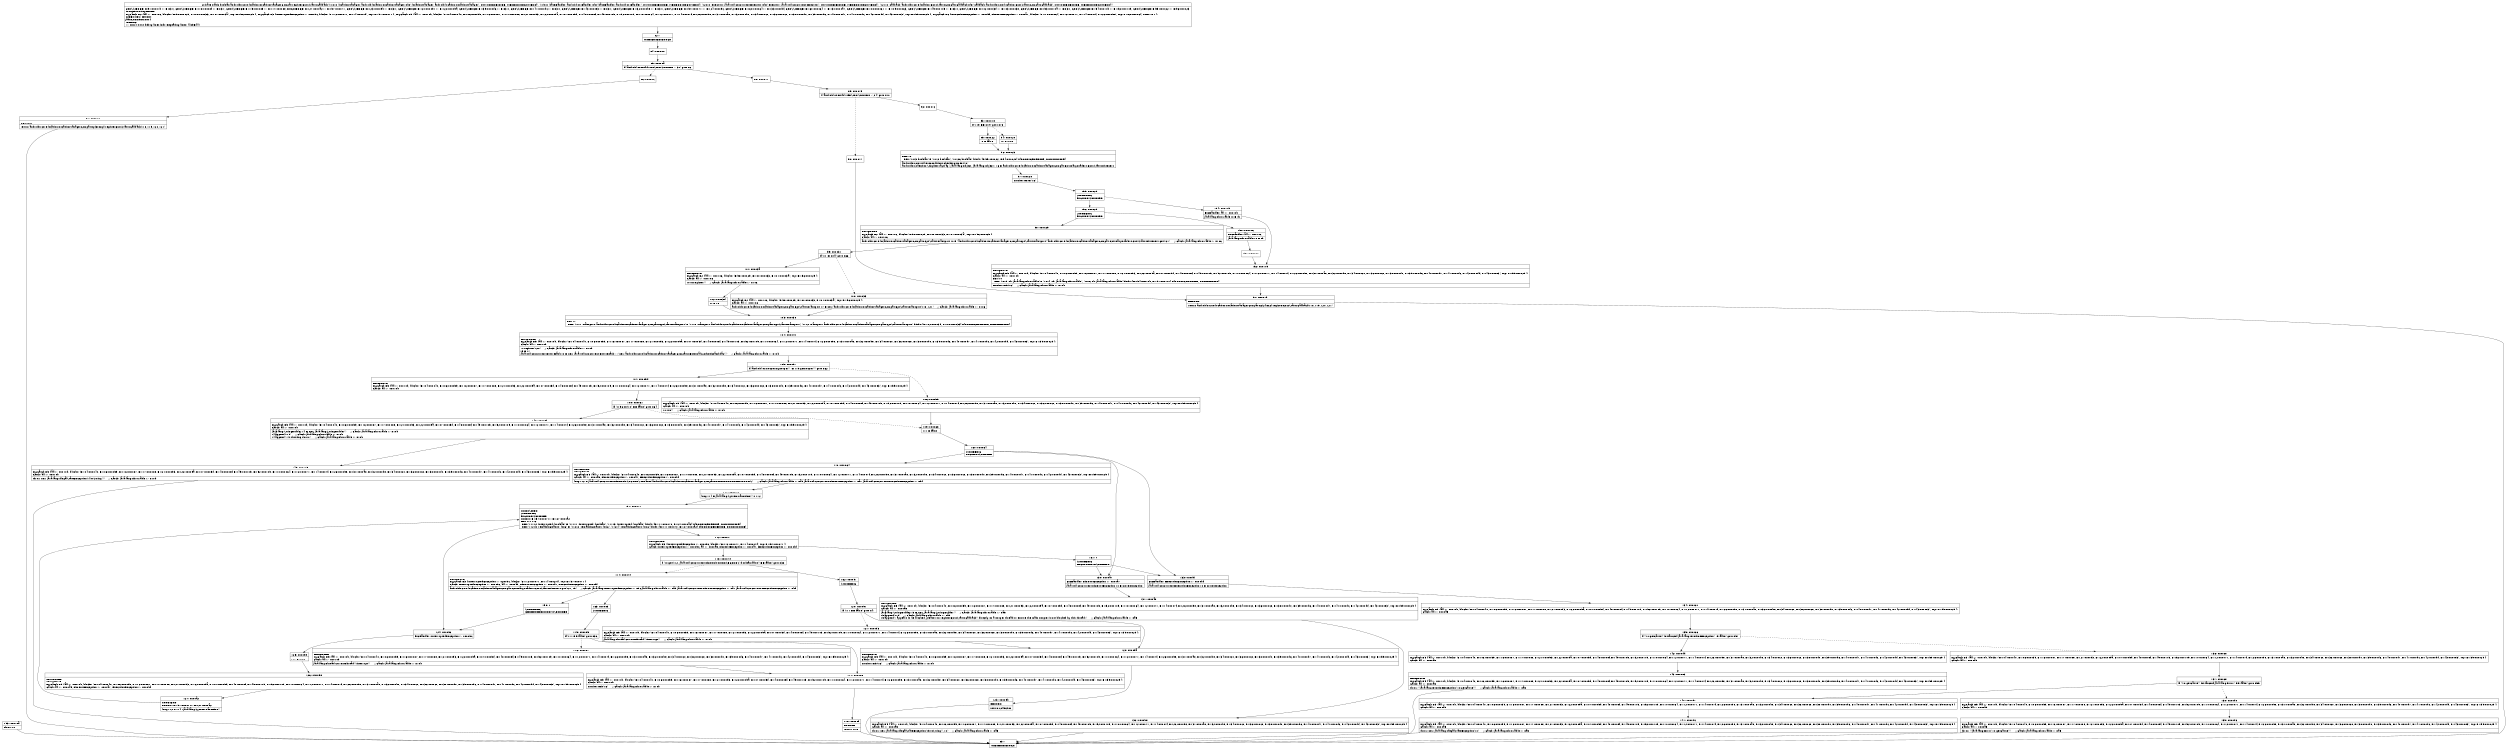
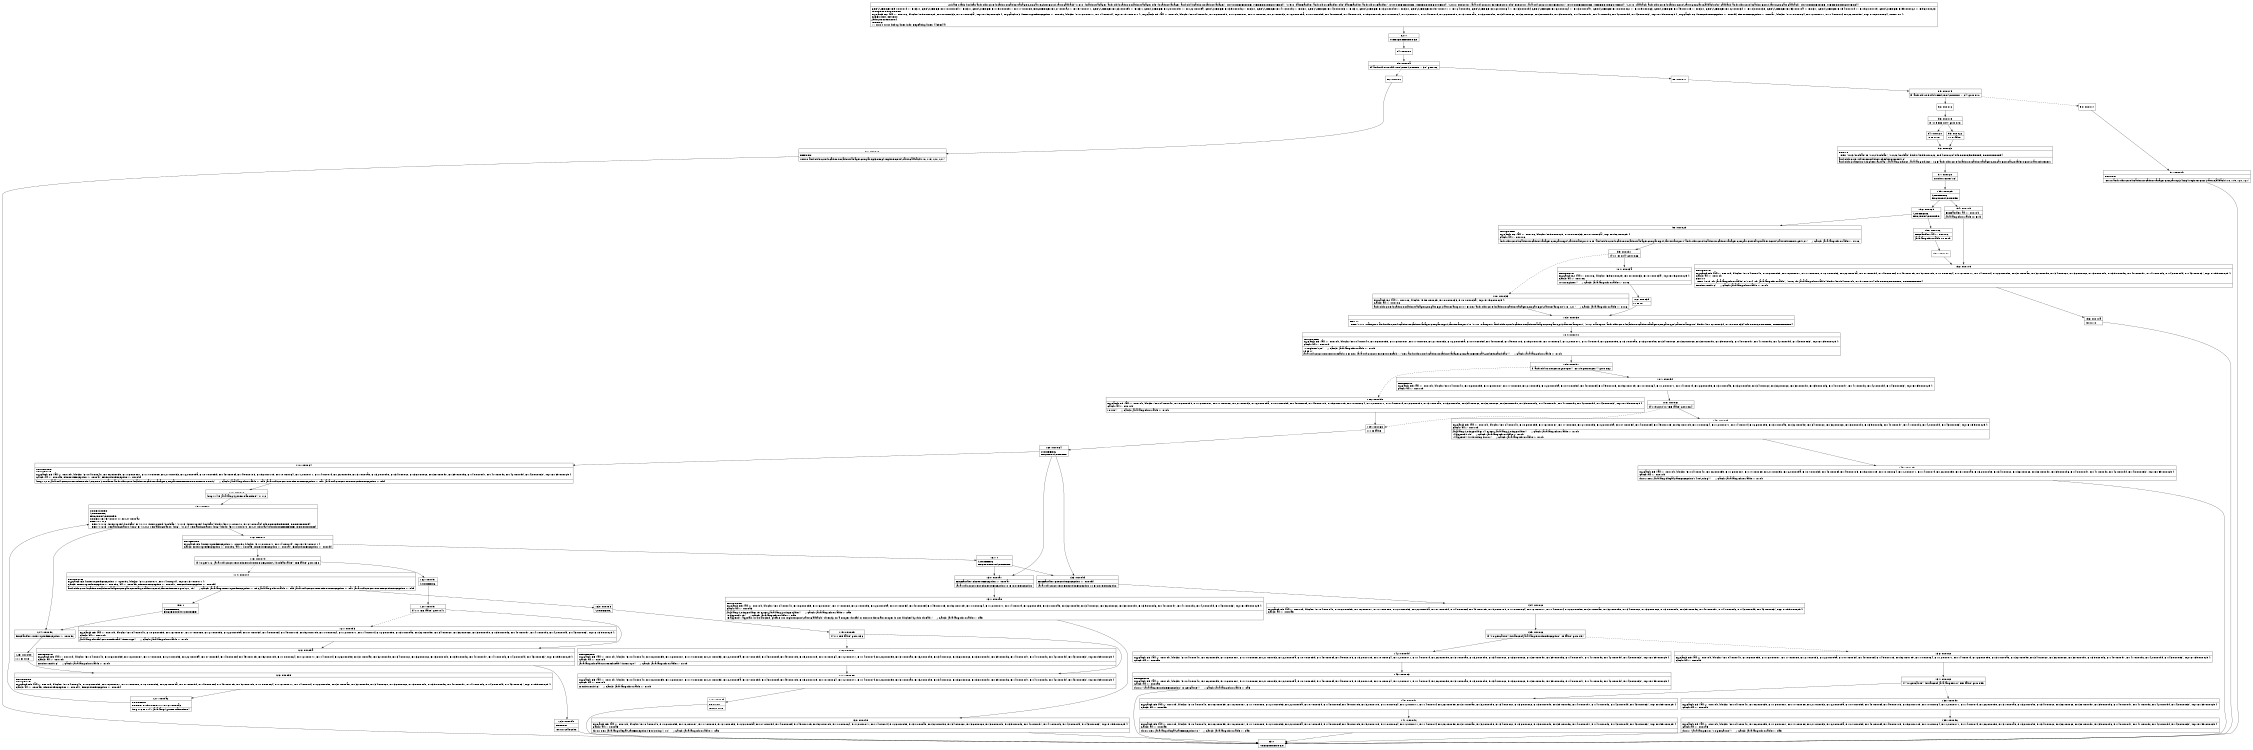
(1261, 290) -> (2039, 302)
(546, 612) -> (180, 612)
